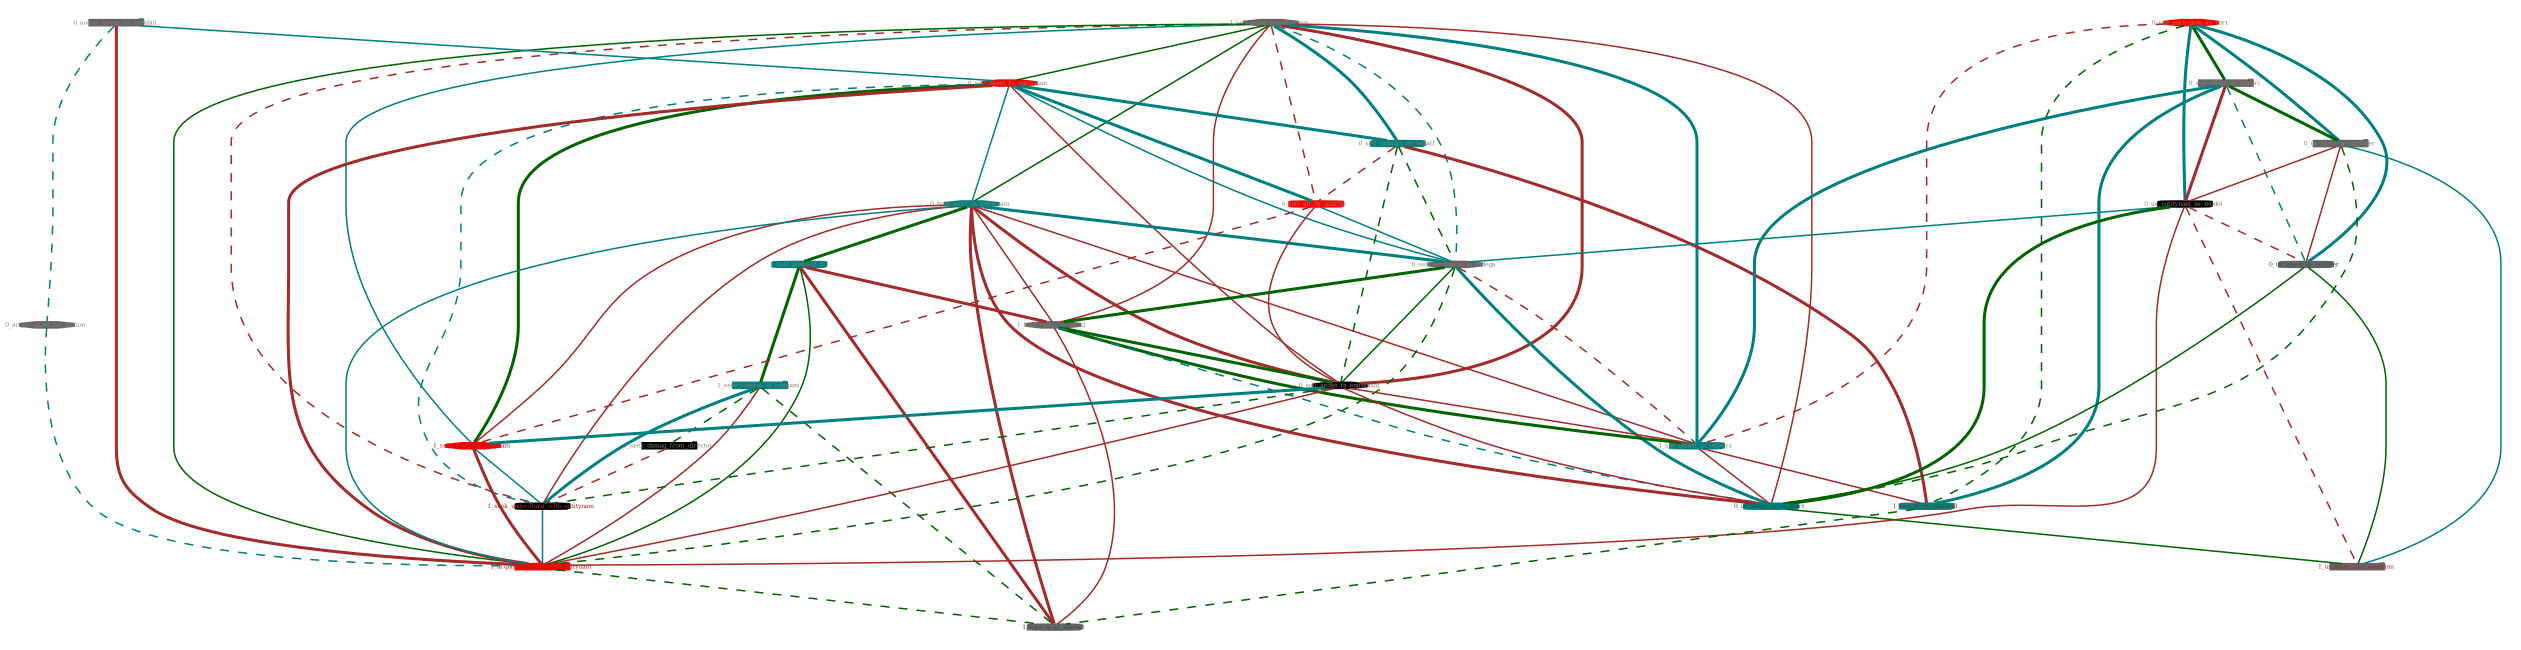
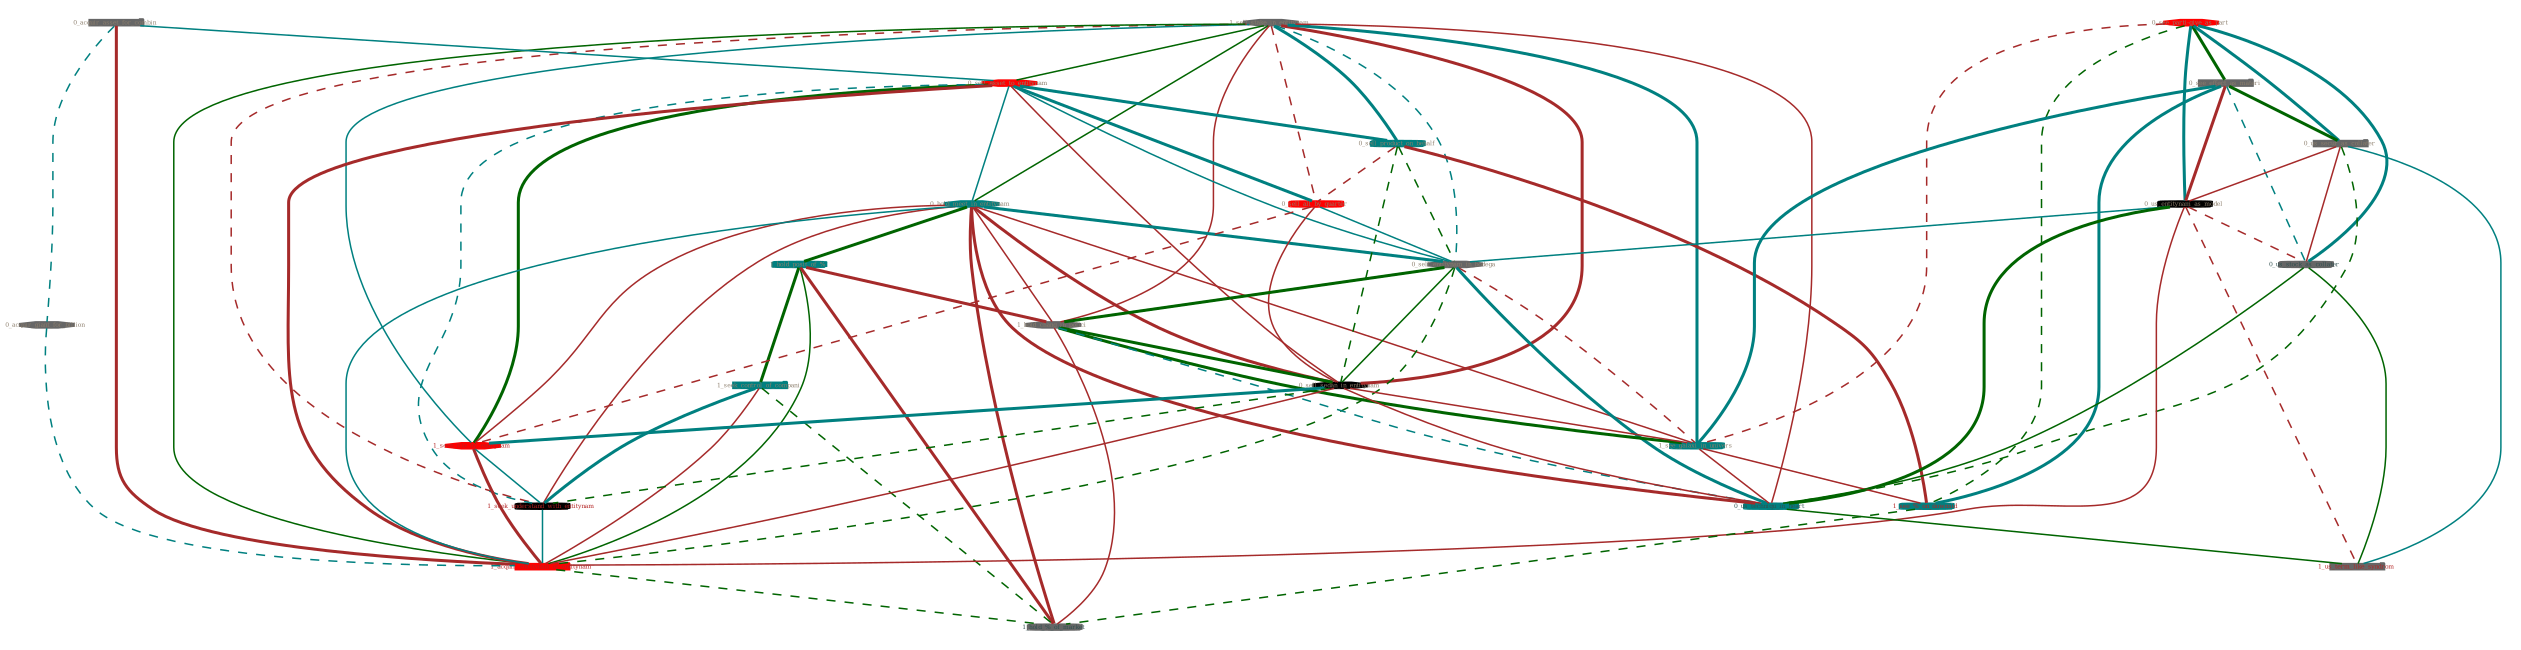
(669, 446) -> none
